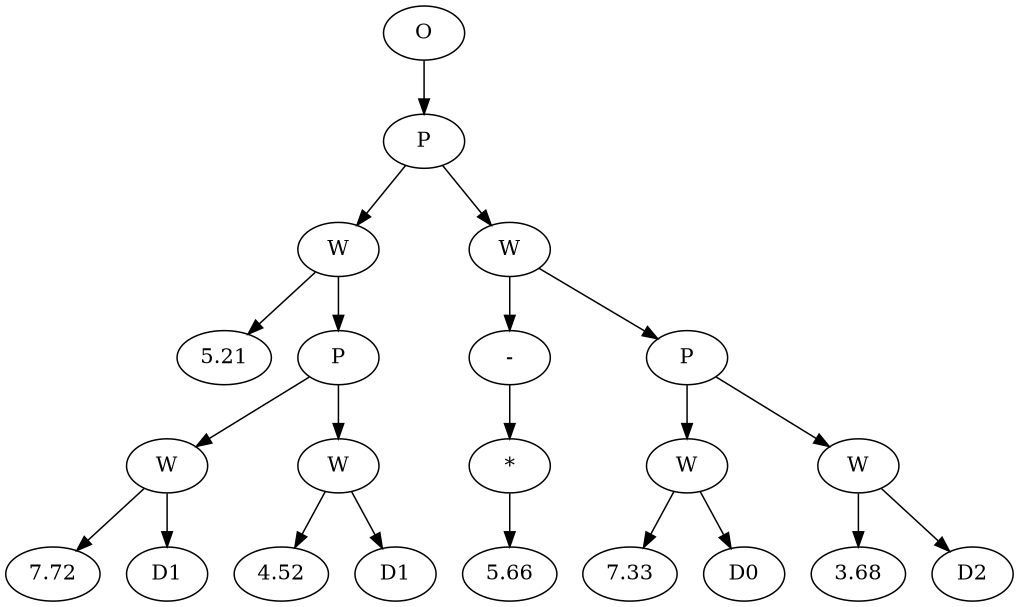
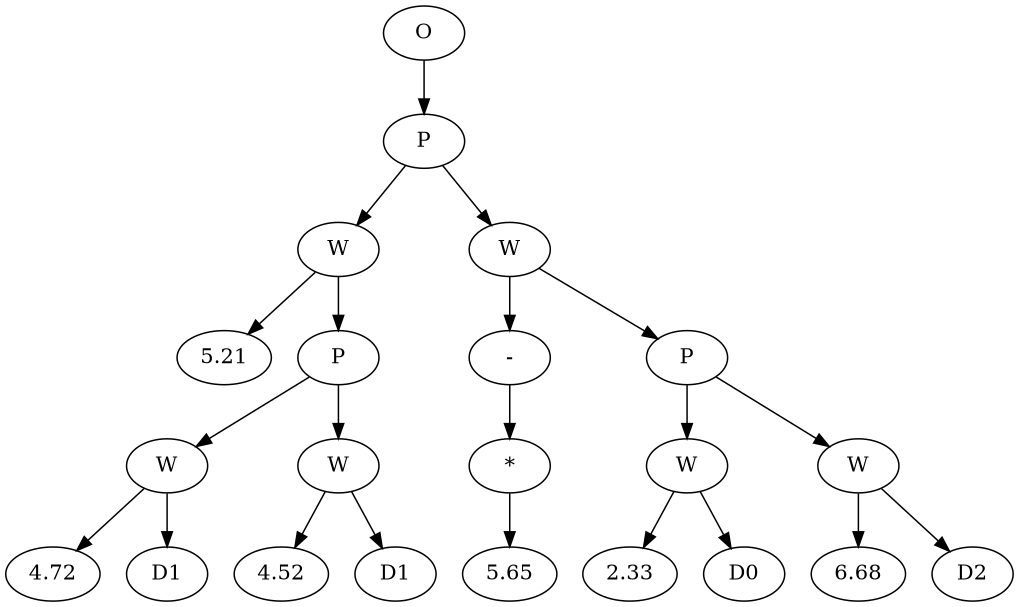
(53, 574) -> (53, 574)
(510, 574) -> (510, 574)
(630, 574) -> (630, 574)
(858, 574) -> (858, 574)
